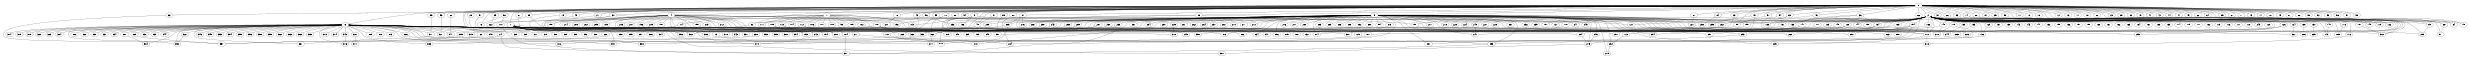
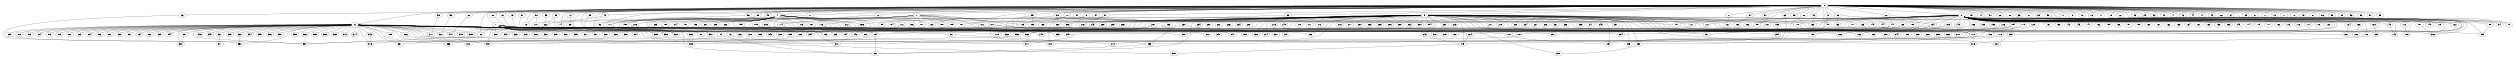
none -> (561, 25)
none -> (1245, 34)
(941, 44) -> (1050, 44)
